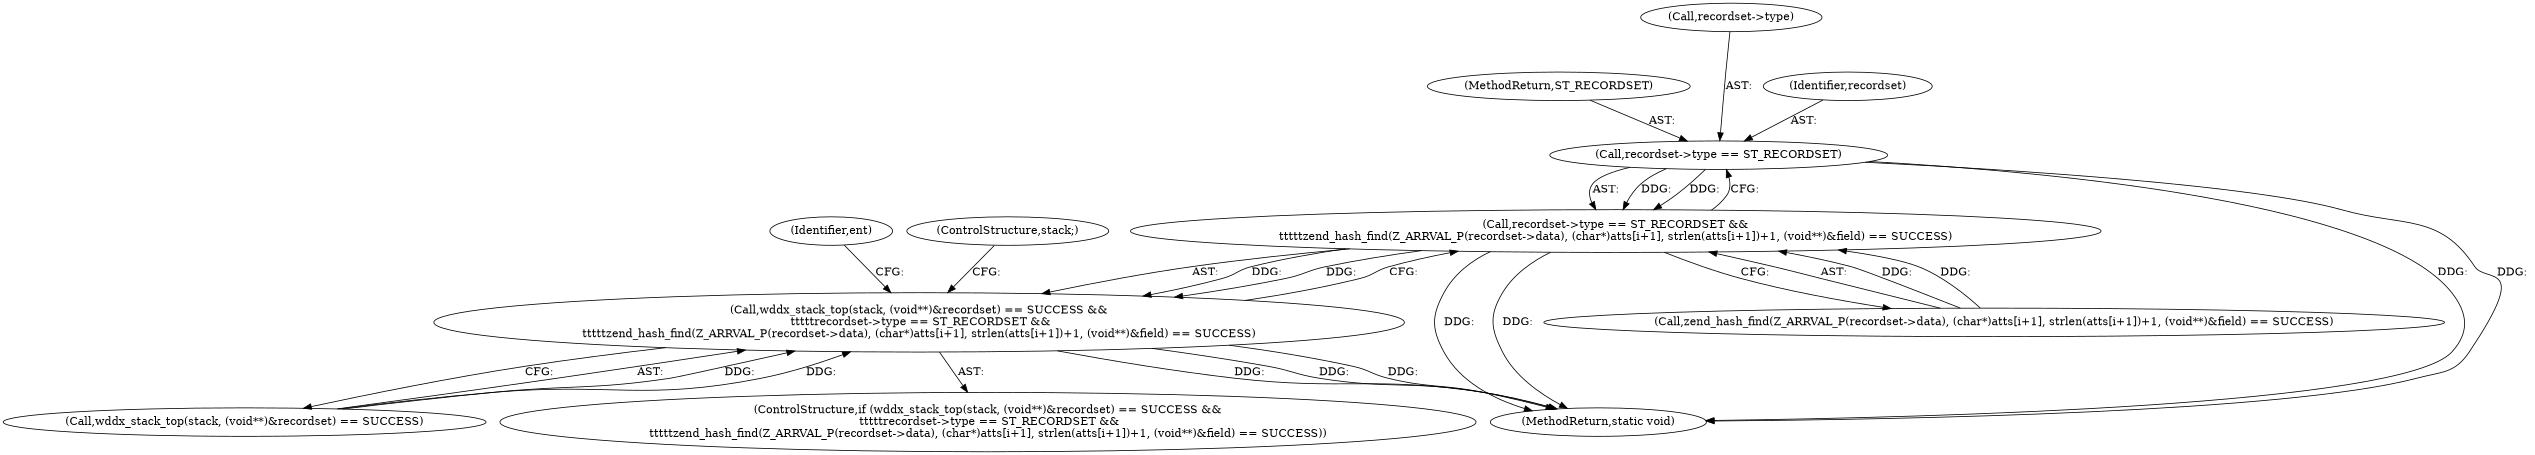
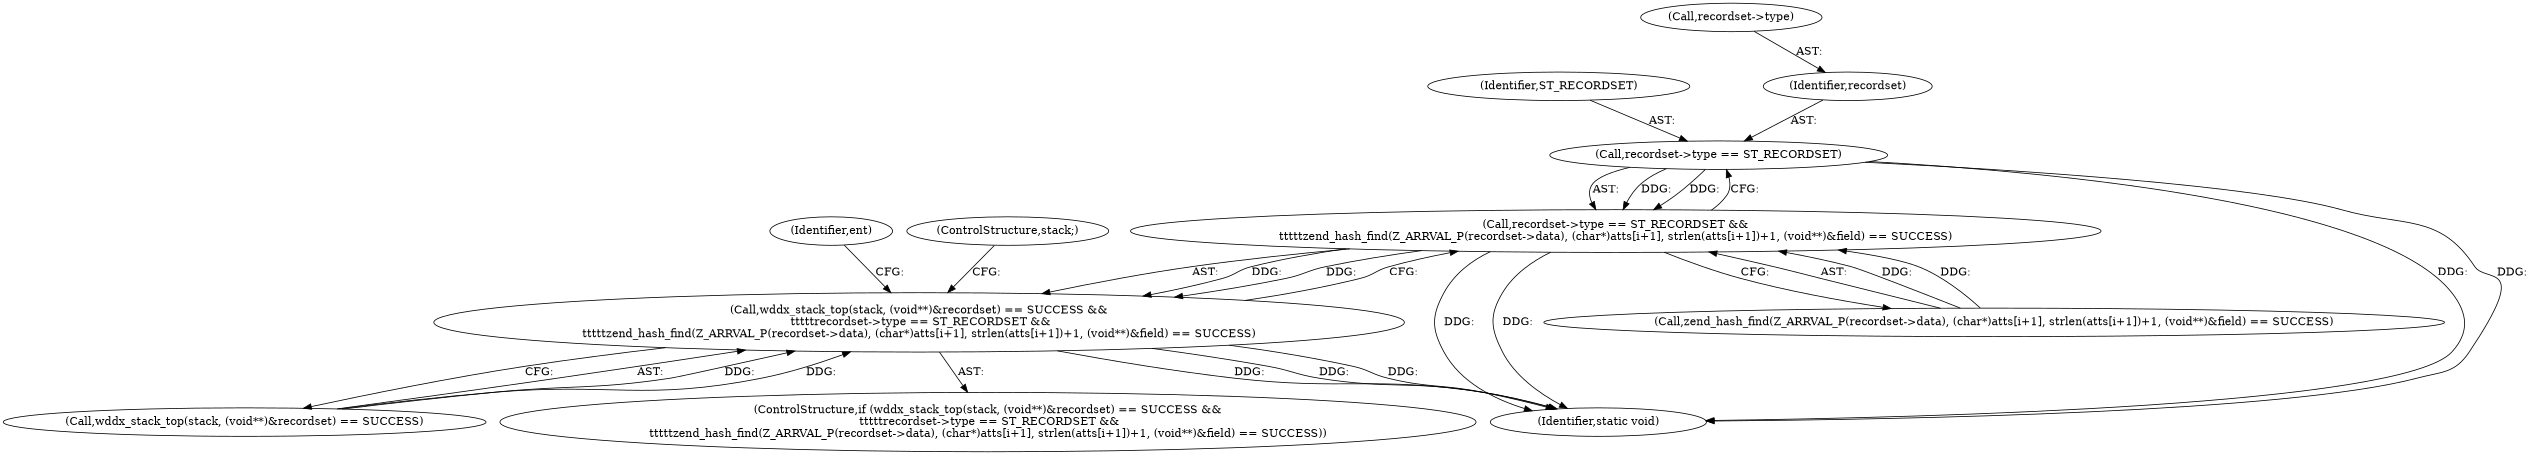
(1725, 82) -> (1786, 50)
(1559, 86) -> (1559, 86)
(1598, 422) -> (1598, 422)
